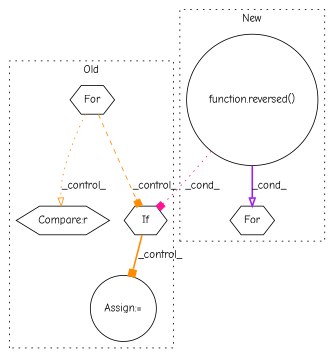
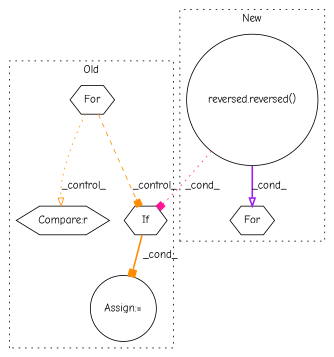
(252, 100) -> (252, 100)
(160, 255) -> (160, 255)
